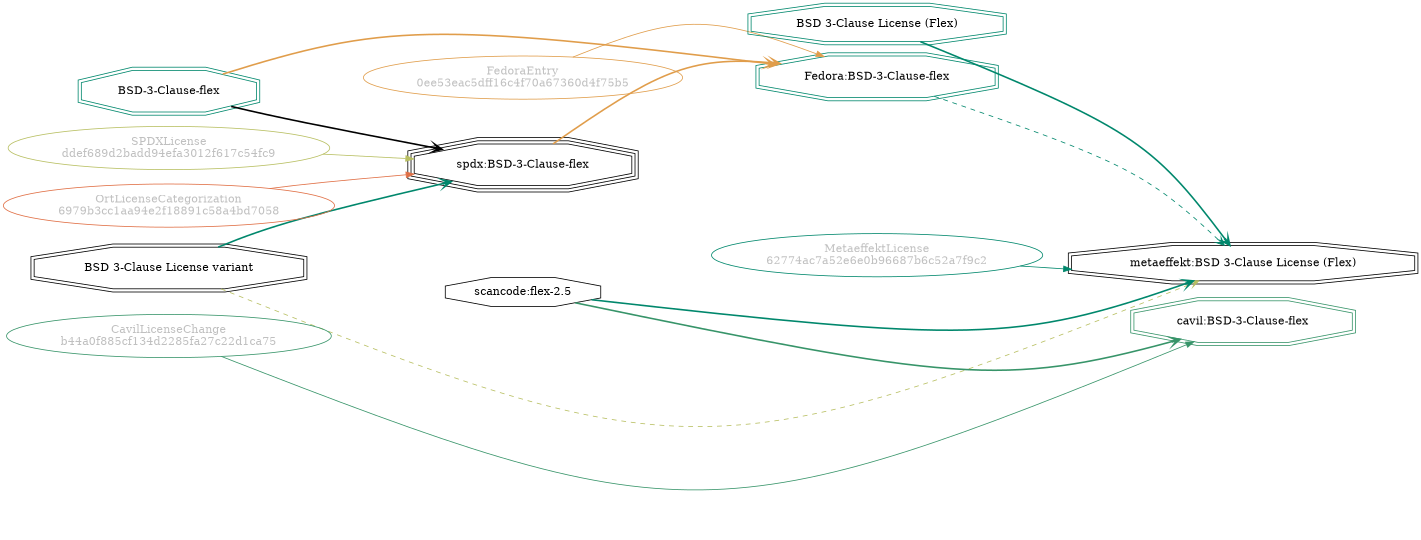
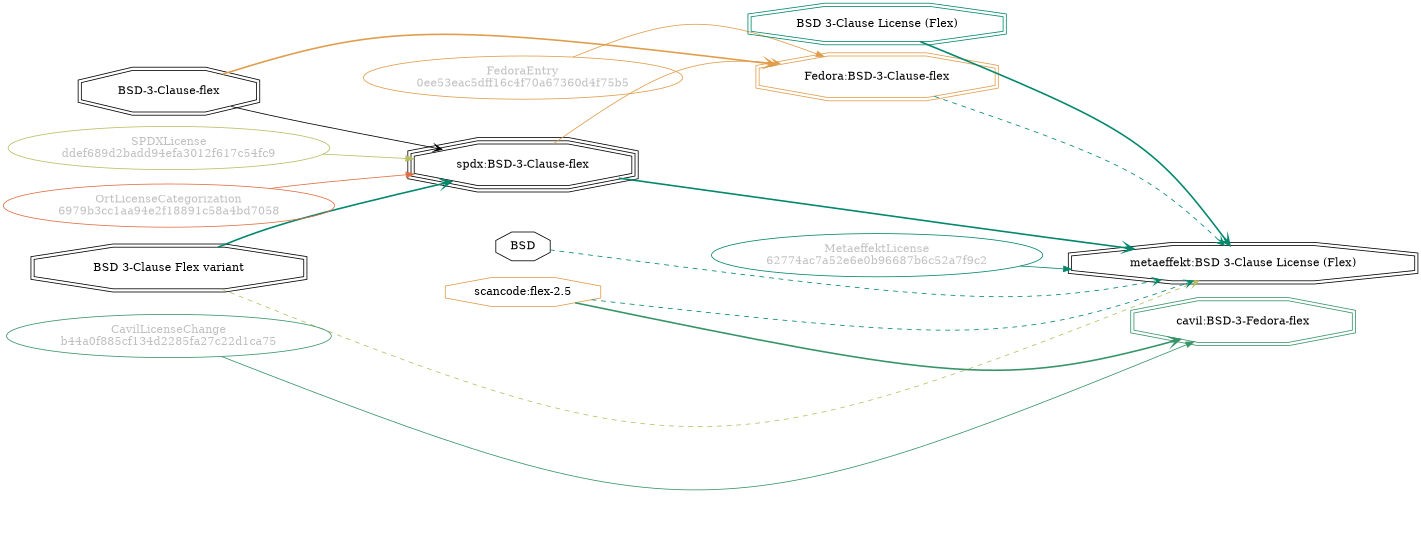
(877, 77) -> (877, 77)
(655, 81) -> (655, 81)
(169, 91) -> (169, 91)
(332, 128) -> (332, 128)
none -> (872, 213)
none -> (523, 246)
(169, 268) -> (169, 268)
(523, 292) -> (523, 292)
(1243, 322) -> (1243, 322)
(891, 328) -> (891, 328)
